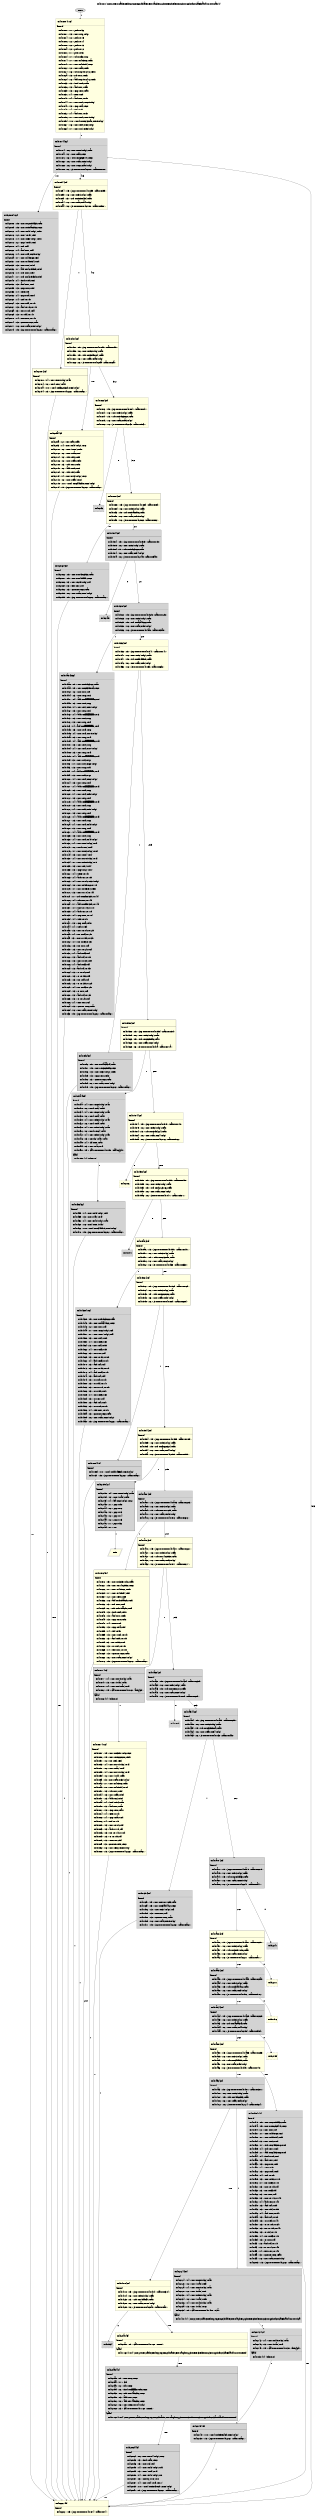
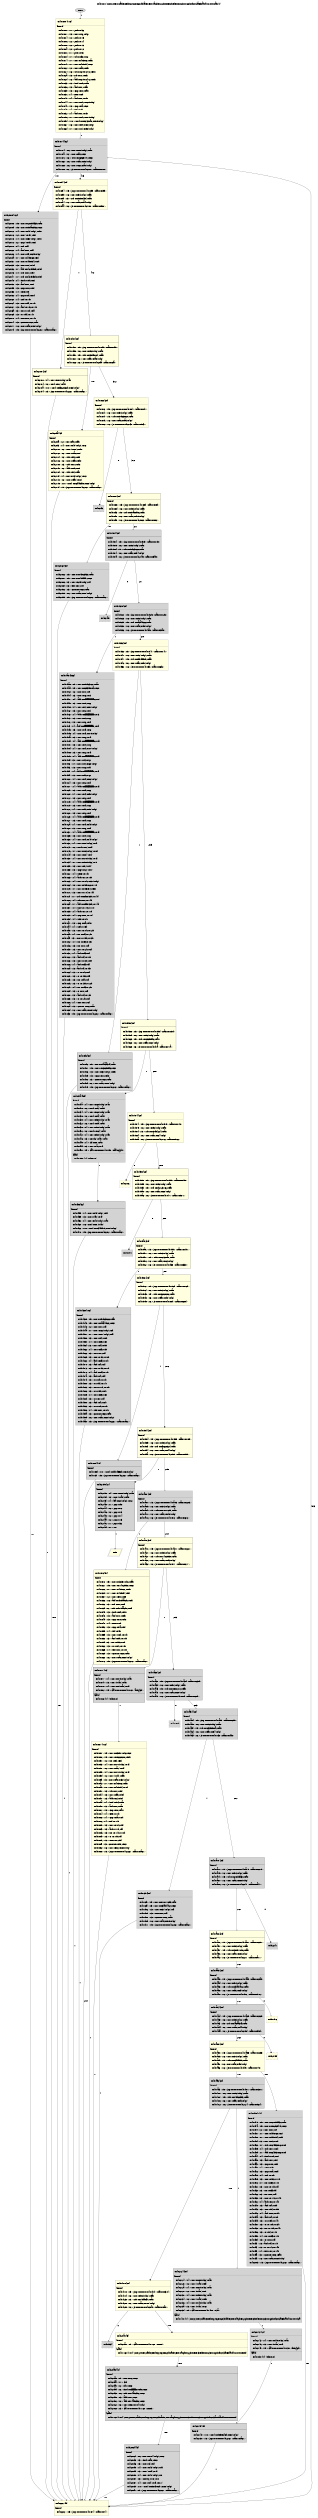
(272, 1983) -> none
